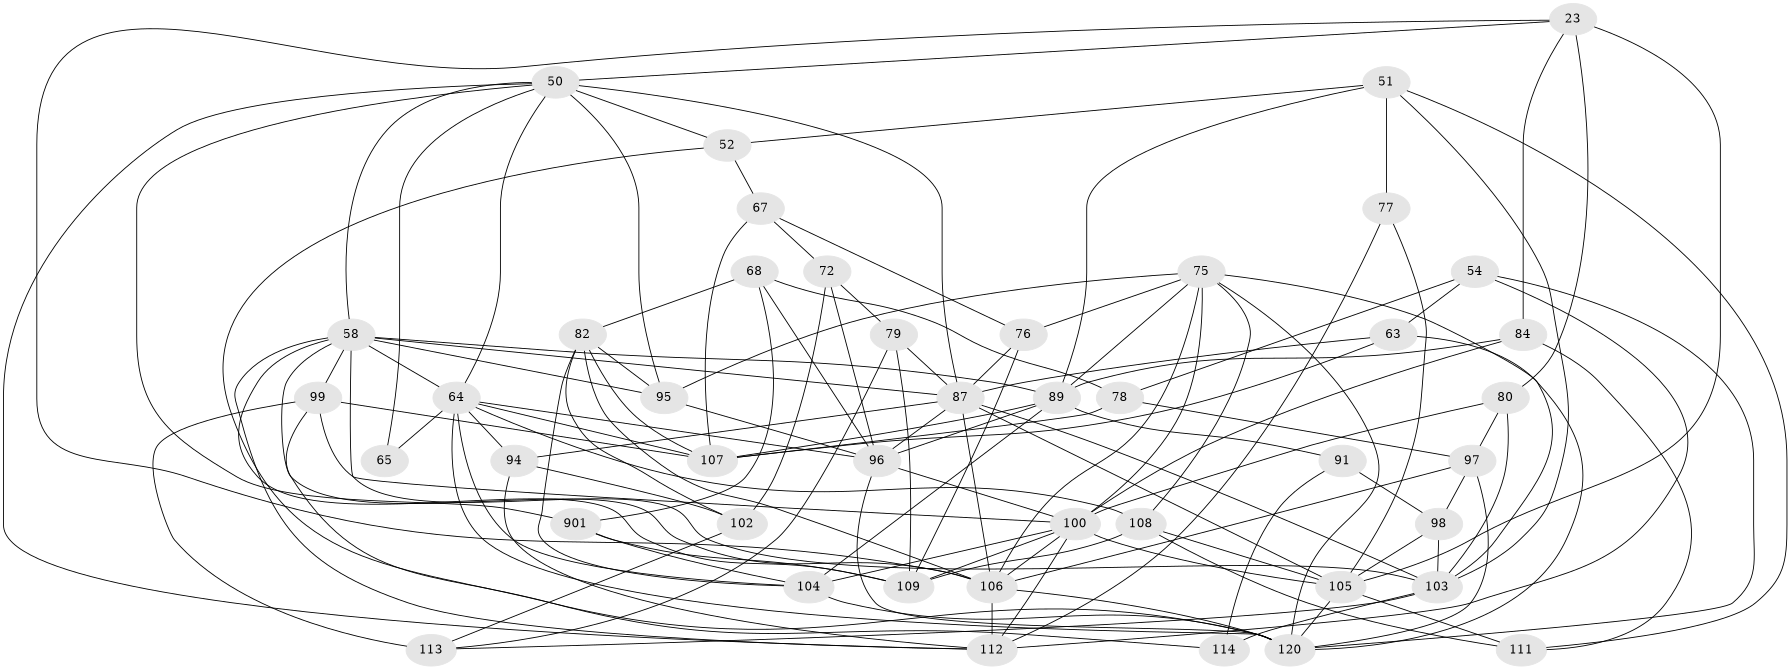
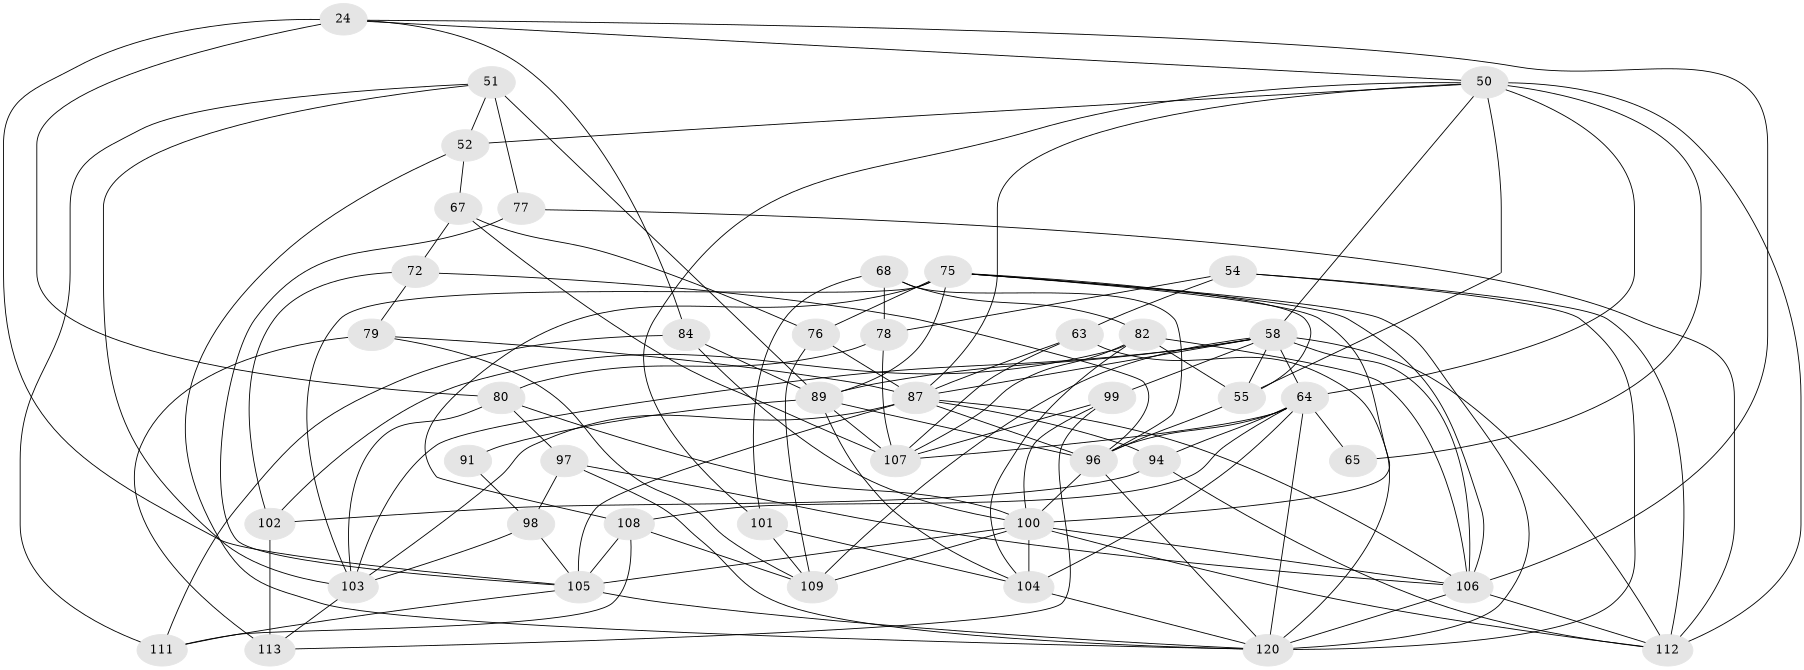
(1573, 19) -> (344, 19)
(664, 398) -> (1242, 398)
(1296, 429) -> (666, 366)
(576, 524) -> (762, 524)
(1224, 650) -> none
